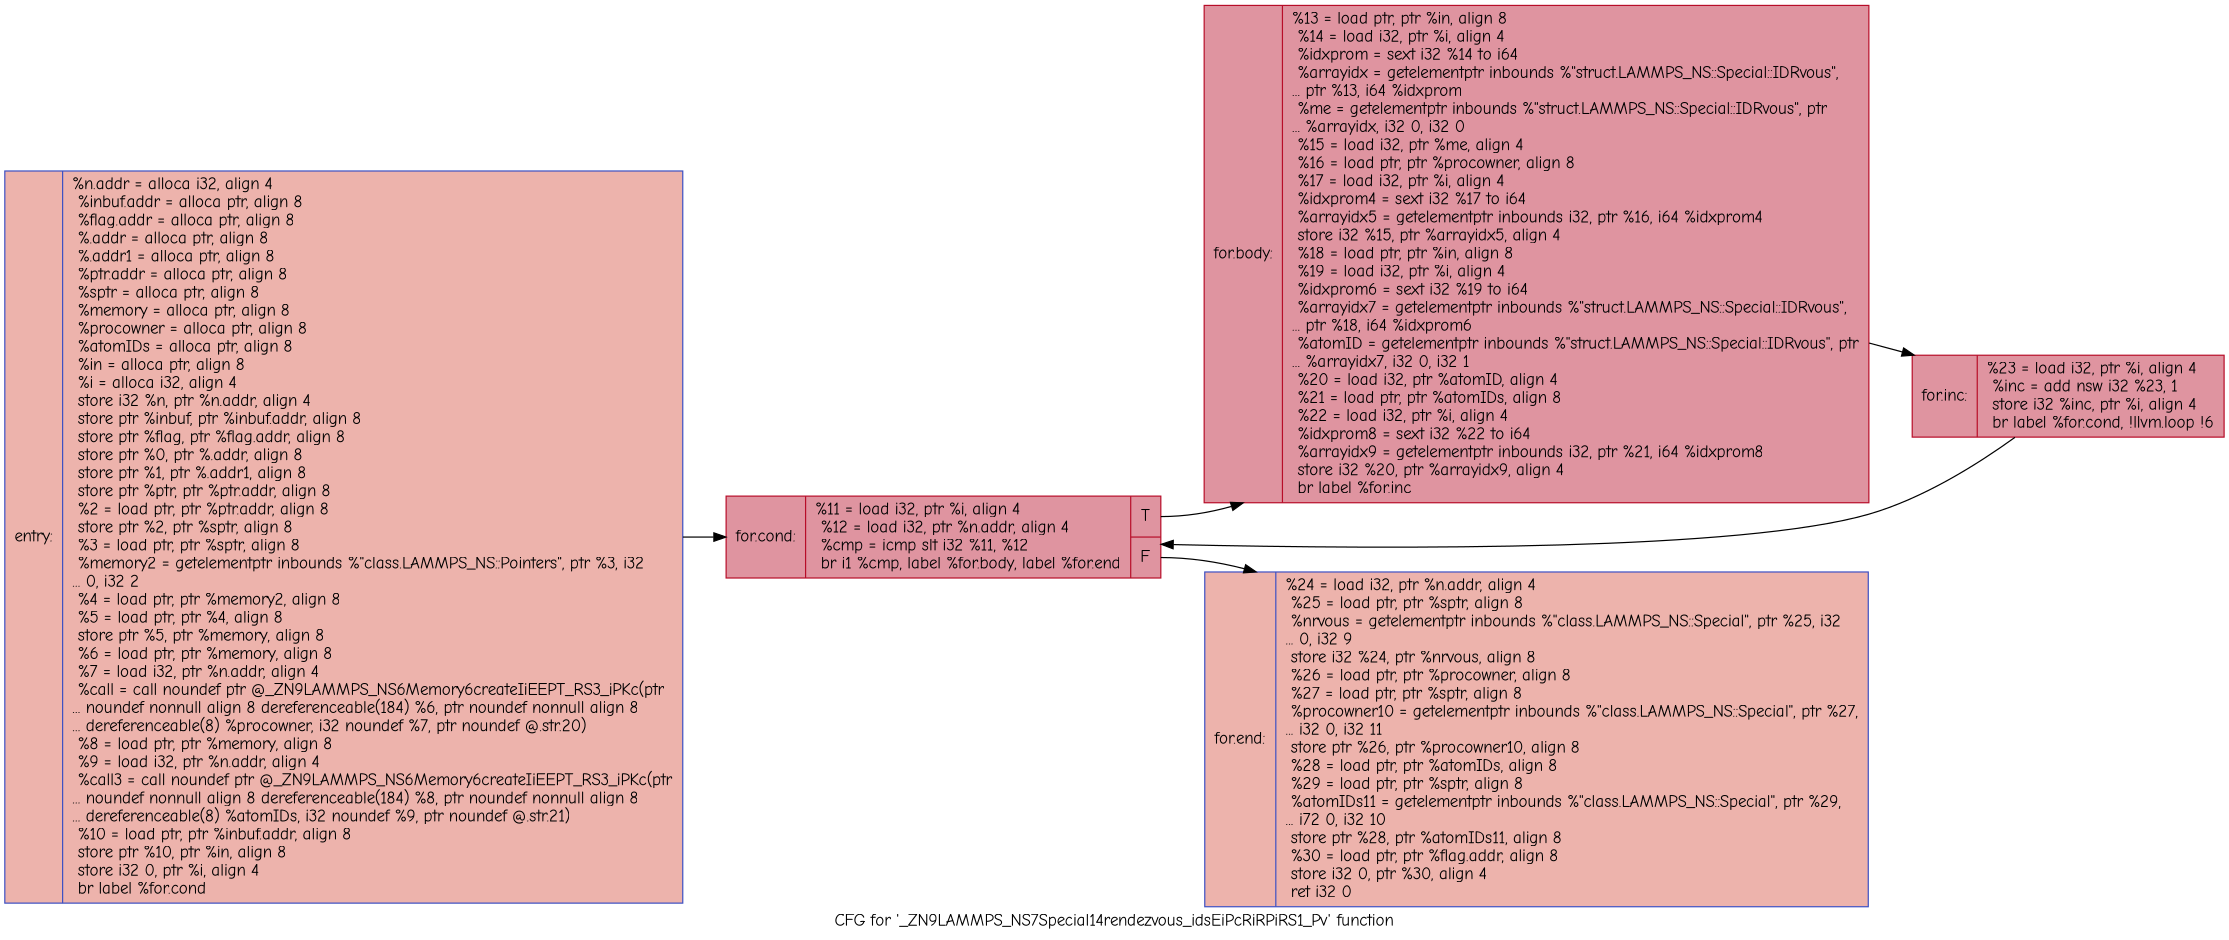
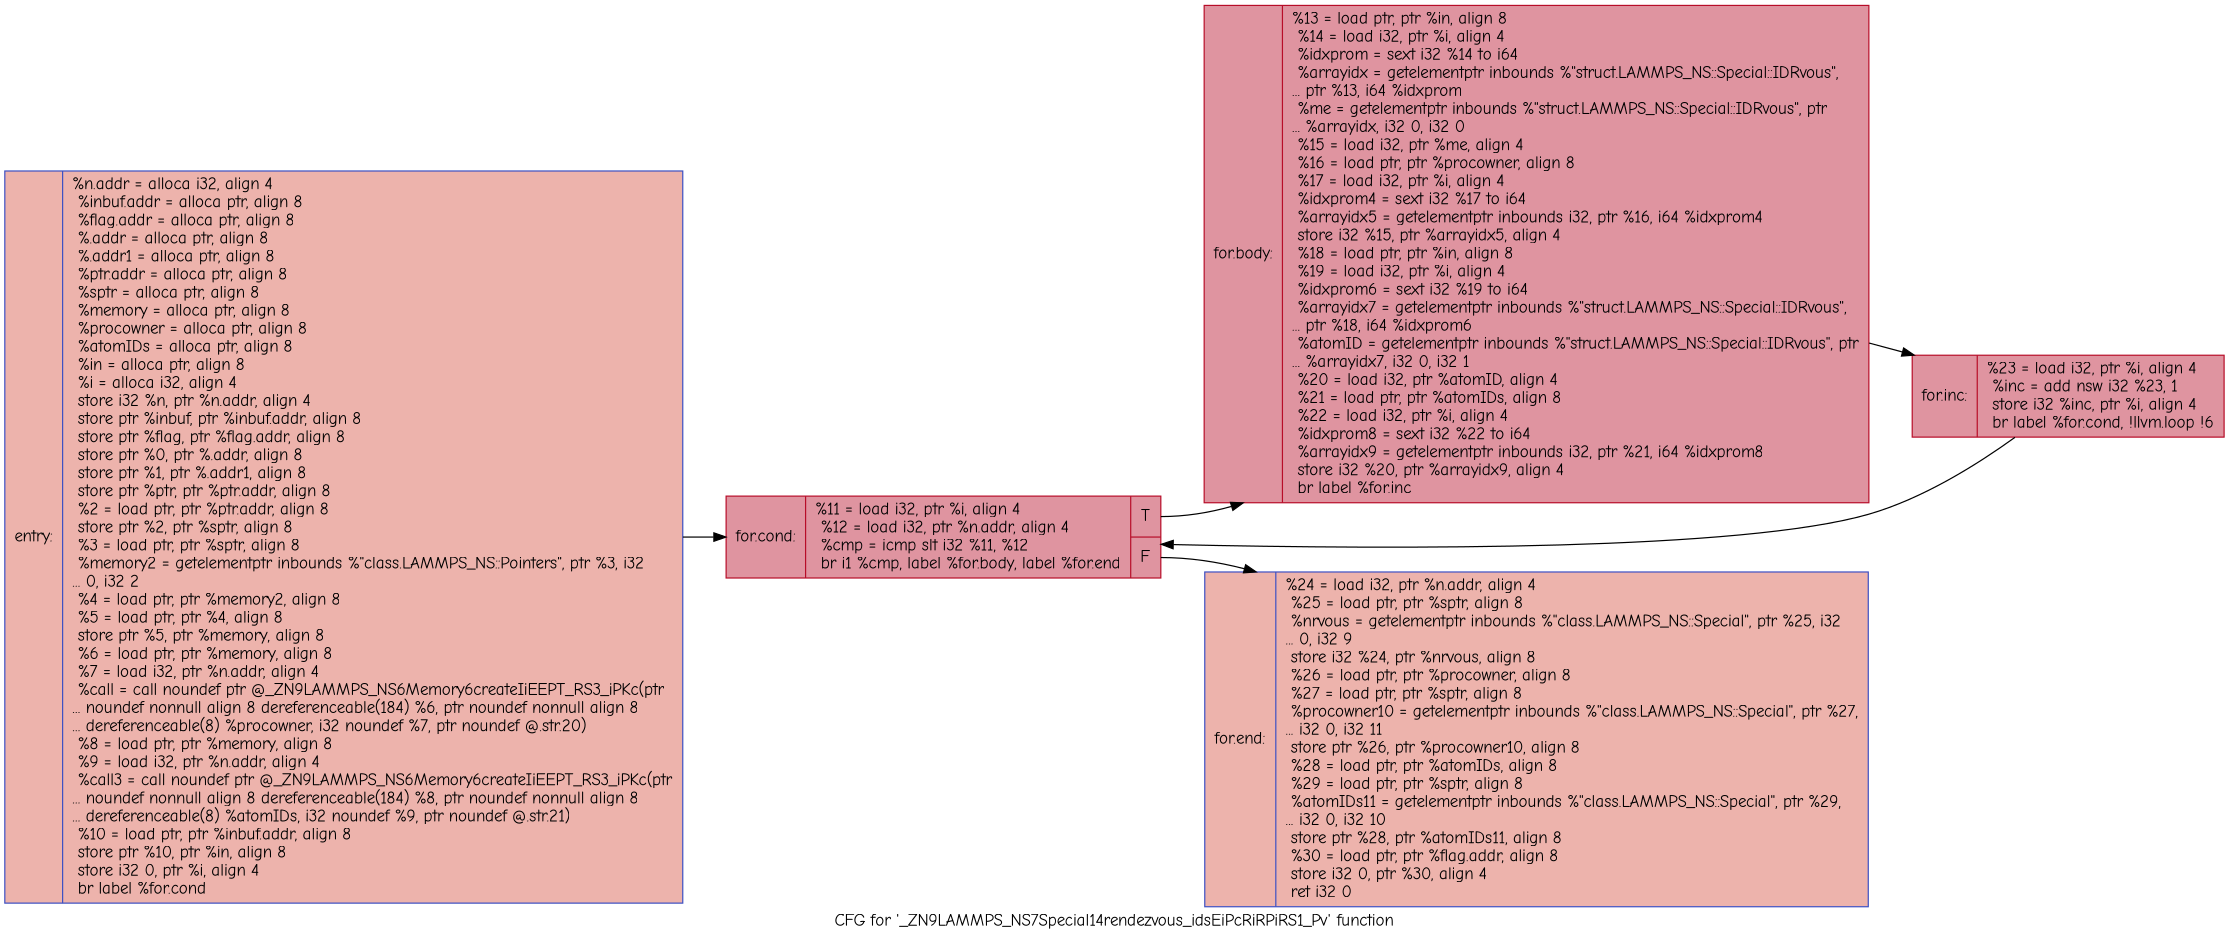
(1336, 820) -> (1336, 820)
